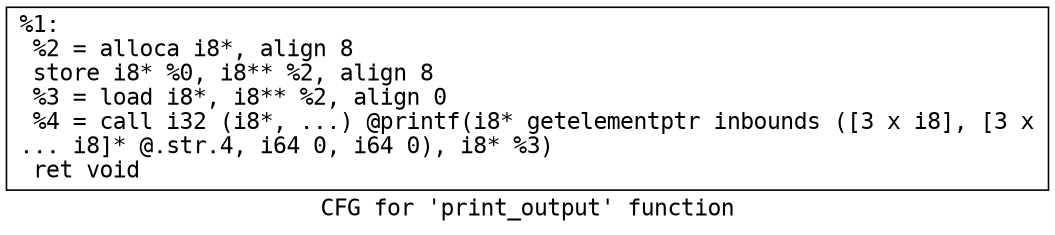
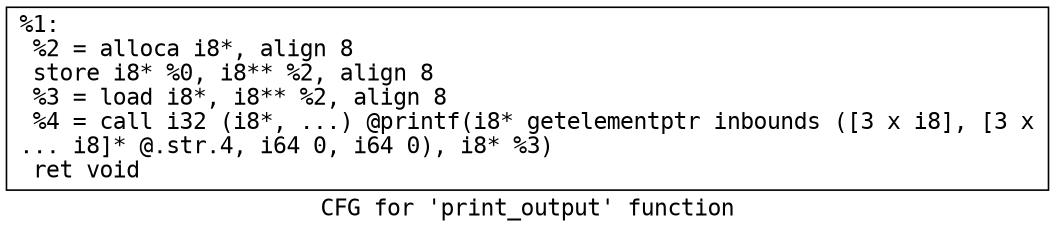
(234, 98) -> (234, 98)
